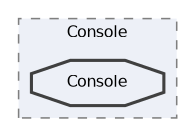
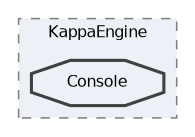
(98, 33) -> (98, 33)
